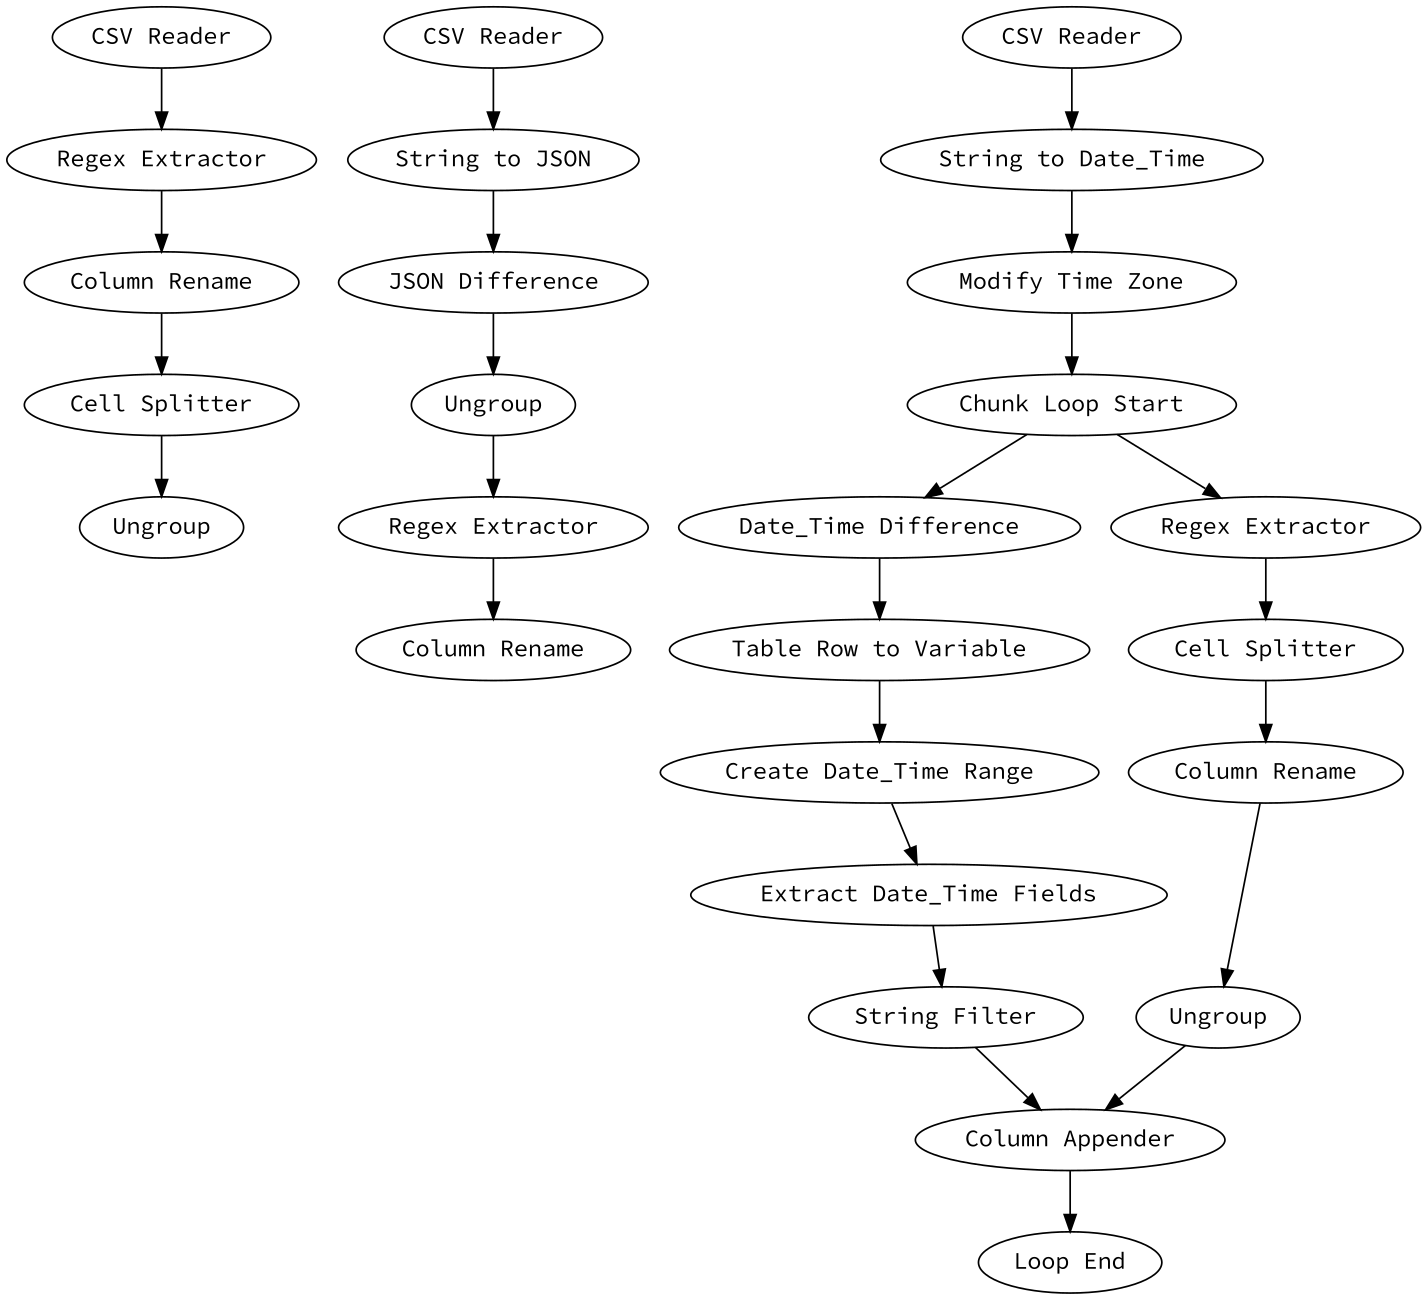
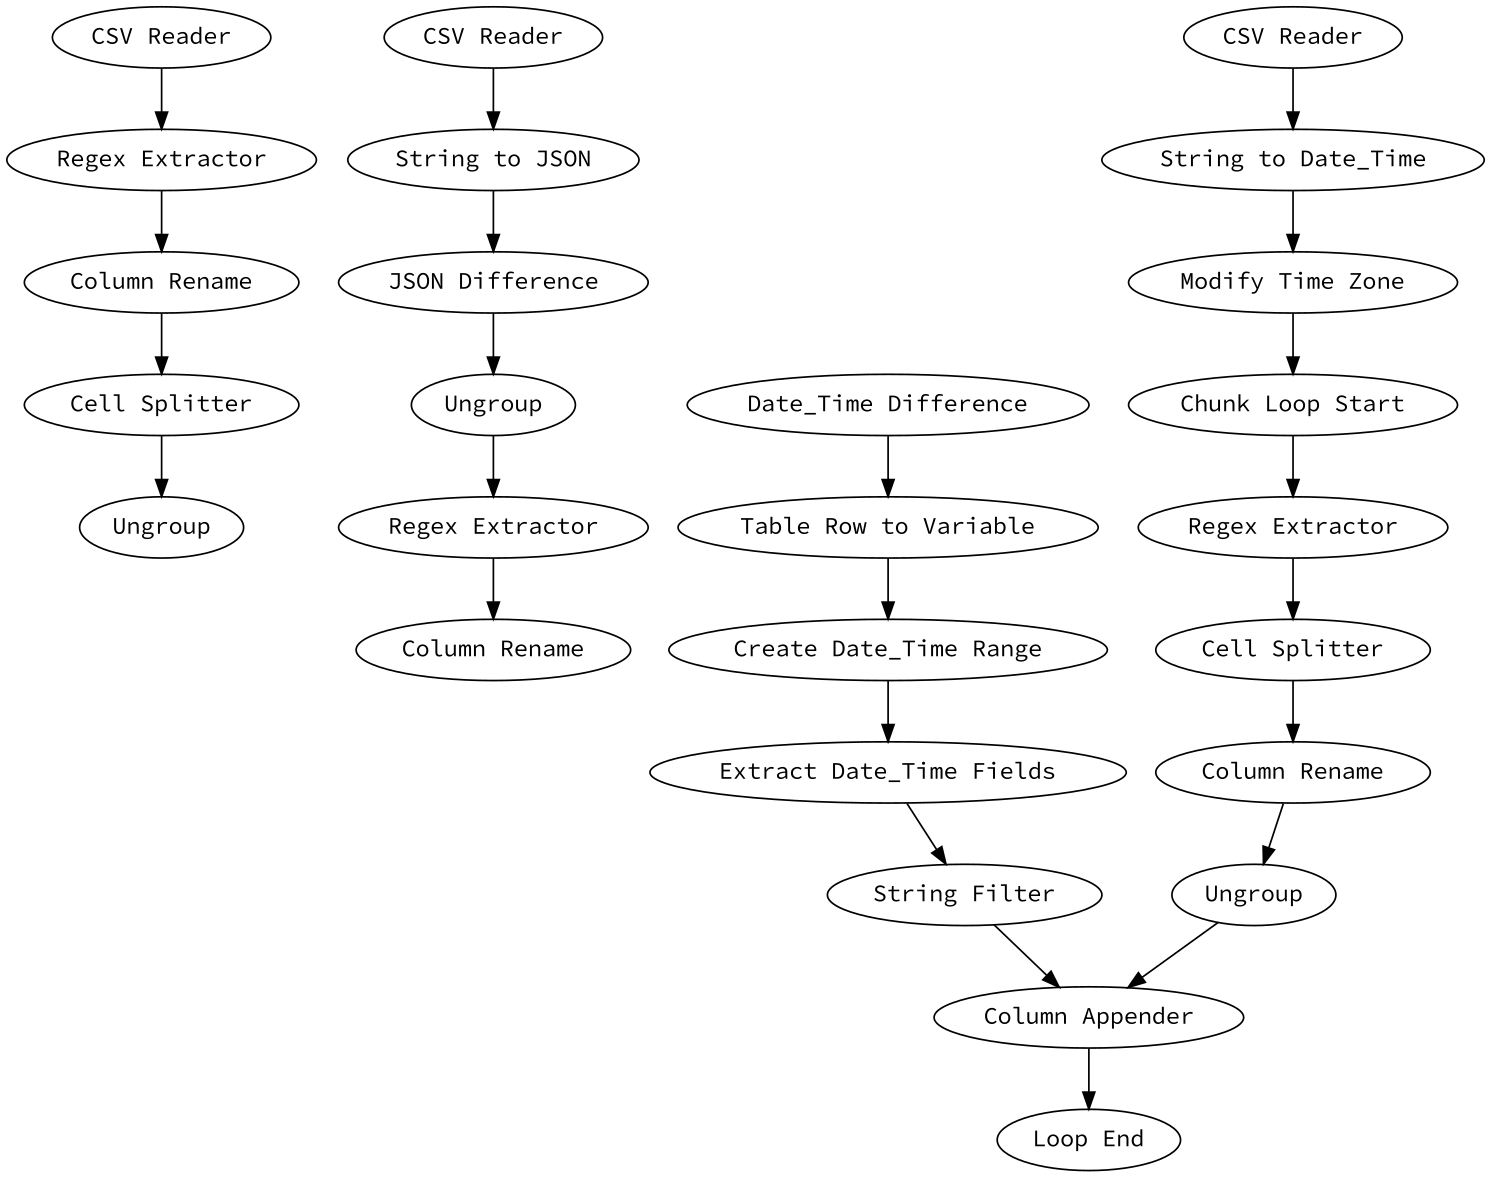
(983, 461) -> none
